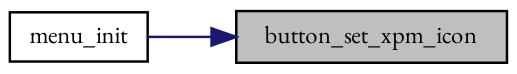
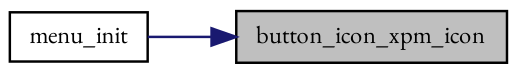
(372, 37) -> (372, 37)
